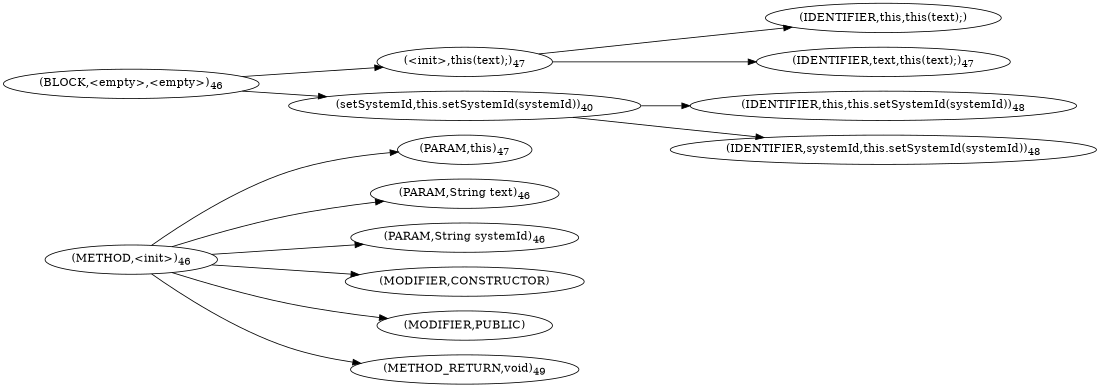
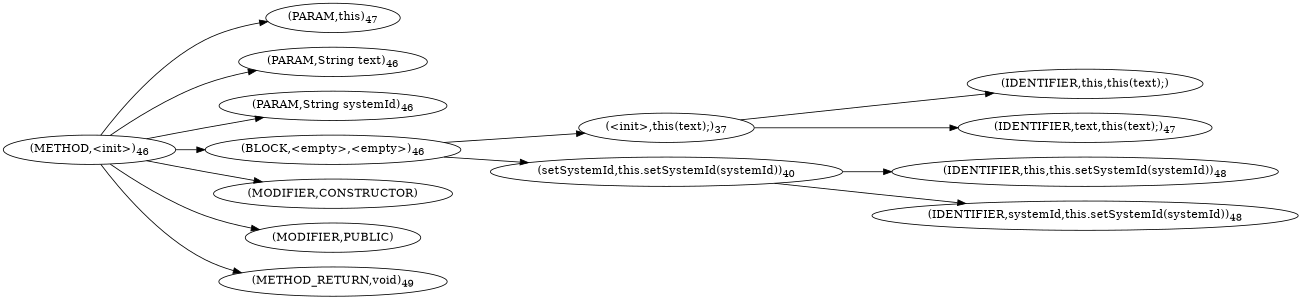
(519, 61) -> (721, 127)
none -> (186, 150)
